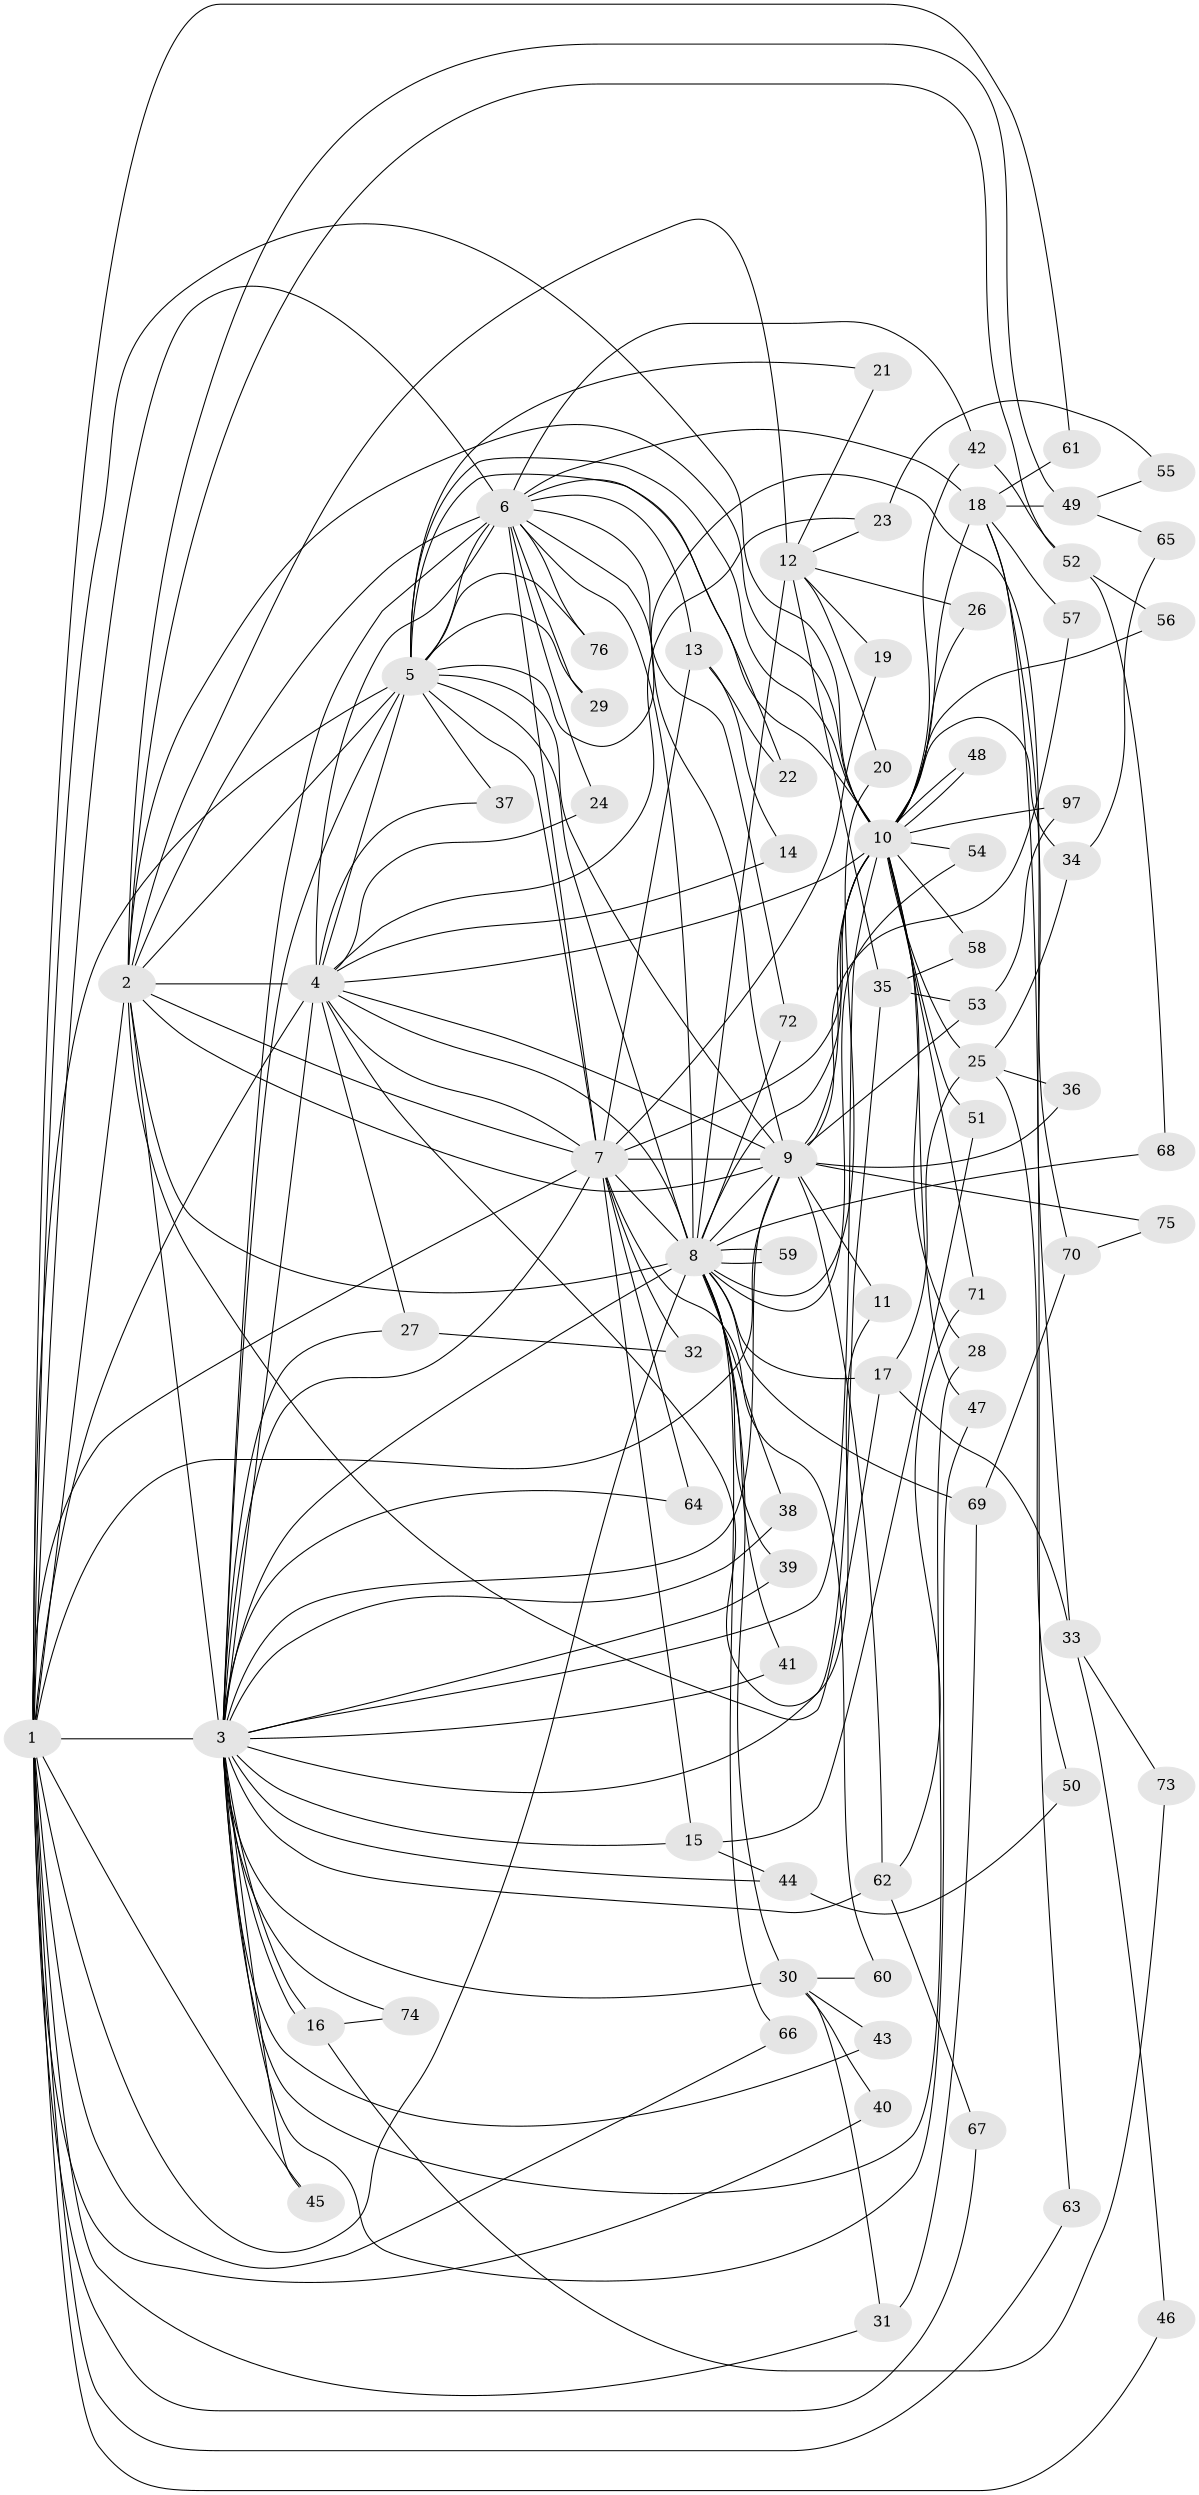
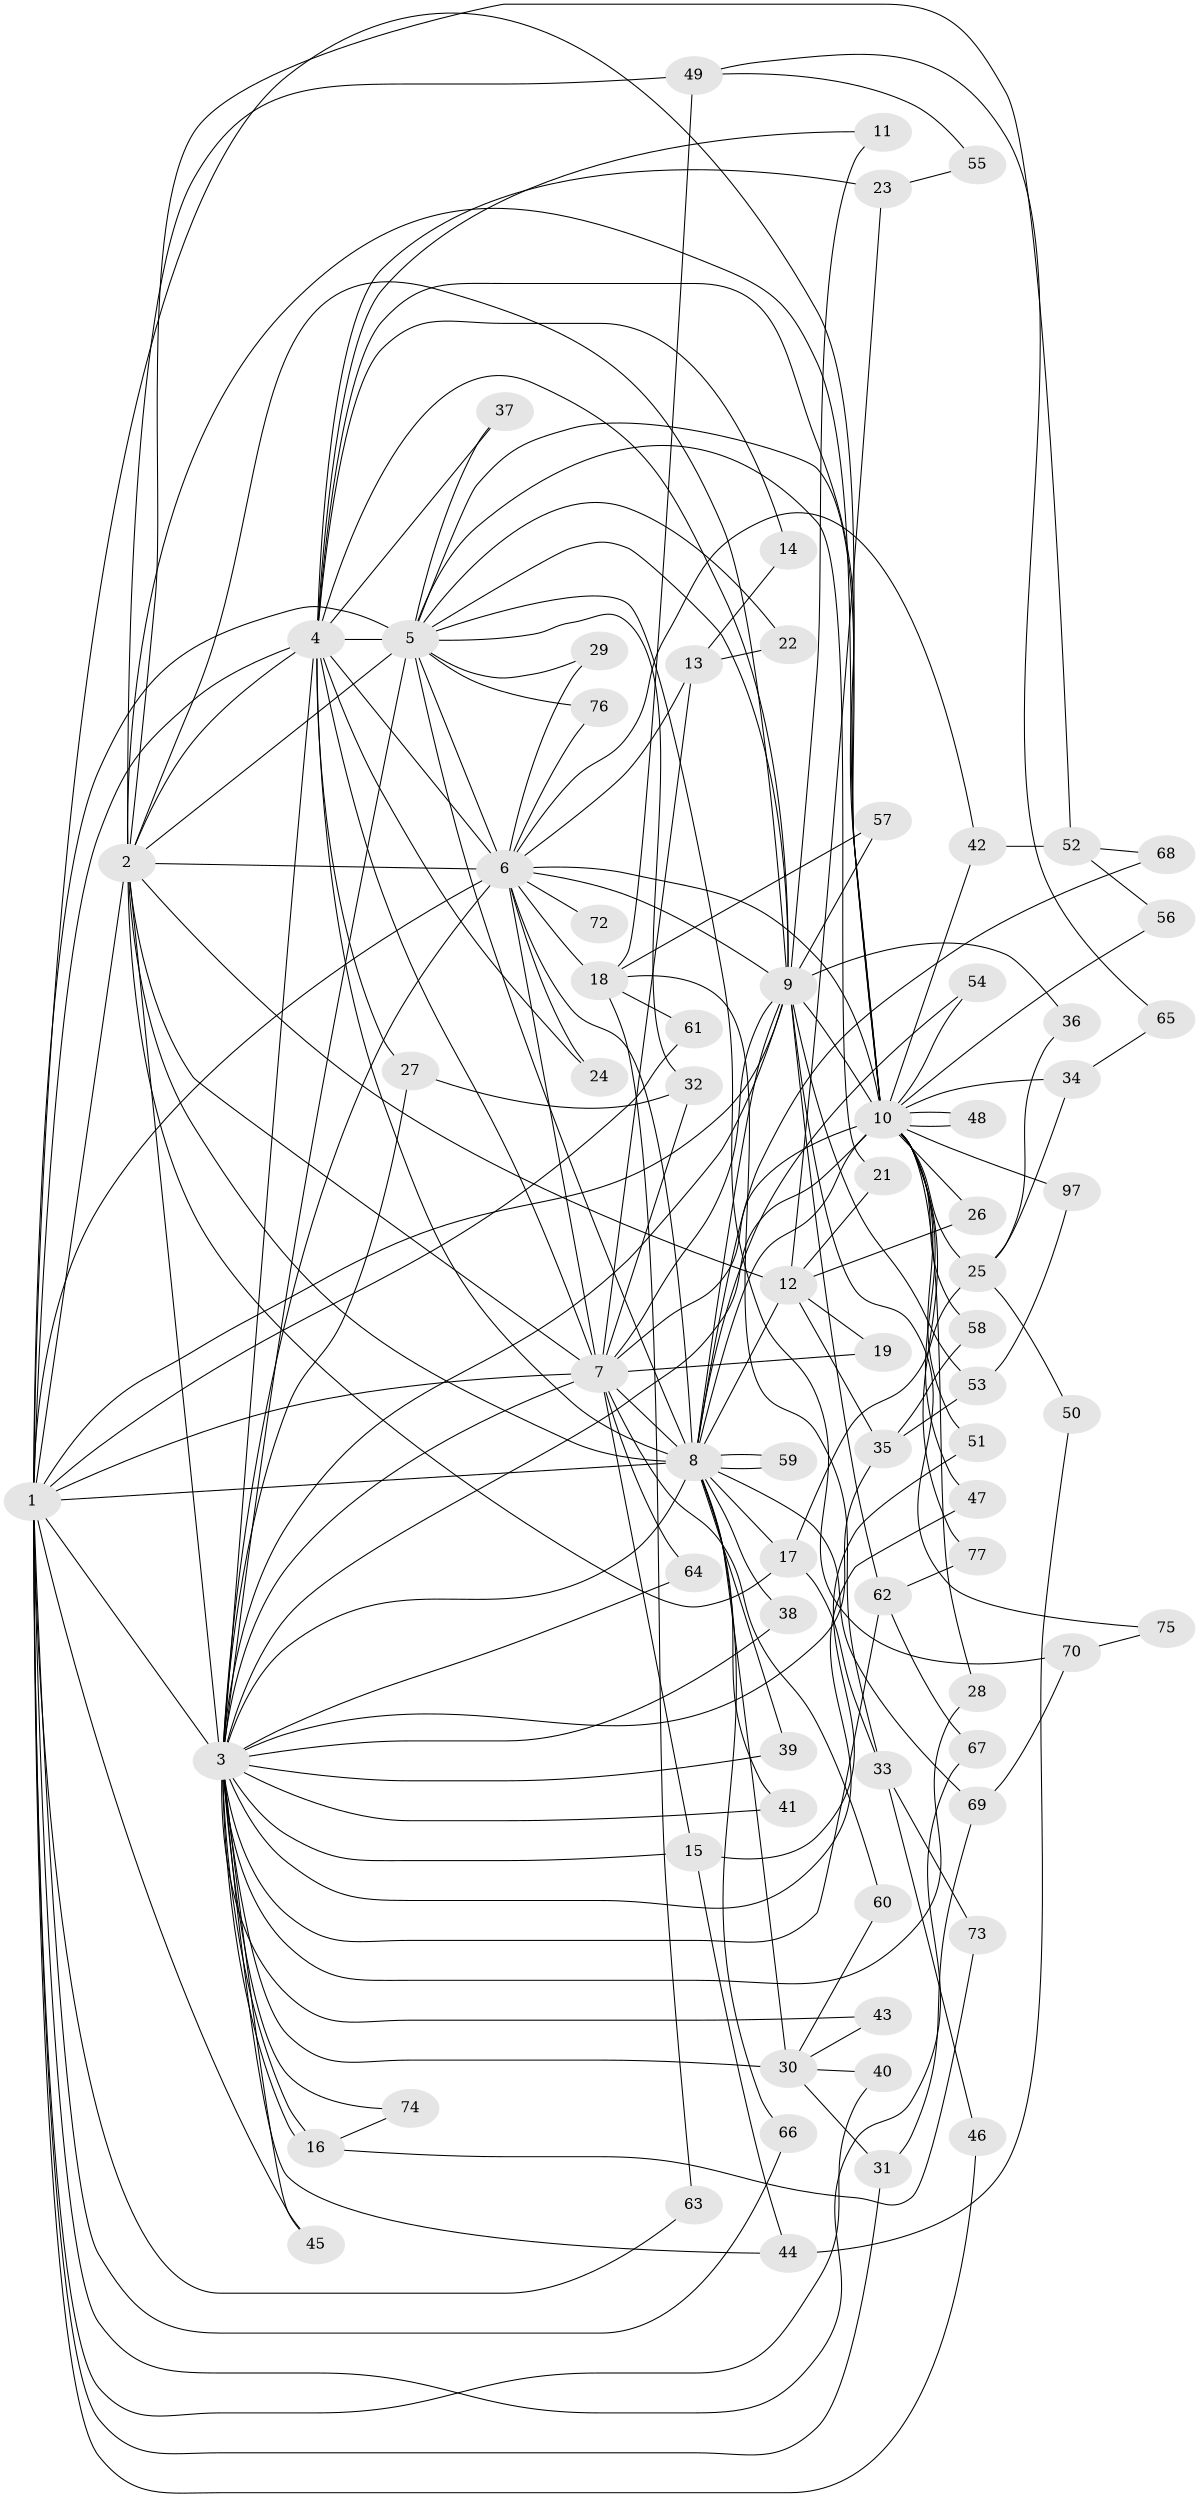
(936, 667) -> none
(883, 769) -> none
(550, 866) -> (660, 749)
(739, 1145) -> none
(978, 1296) -> (978, 1556)
